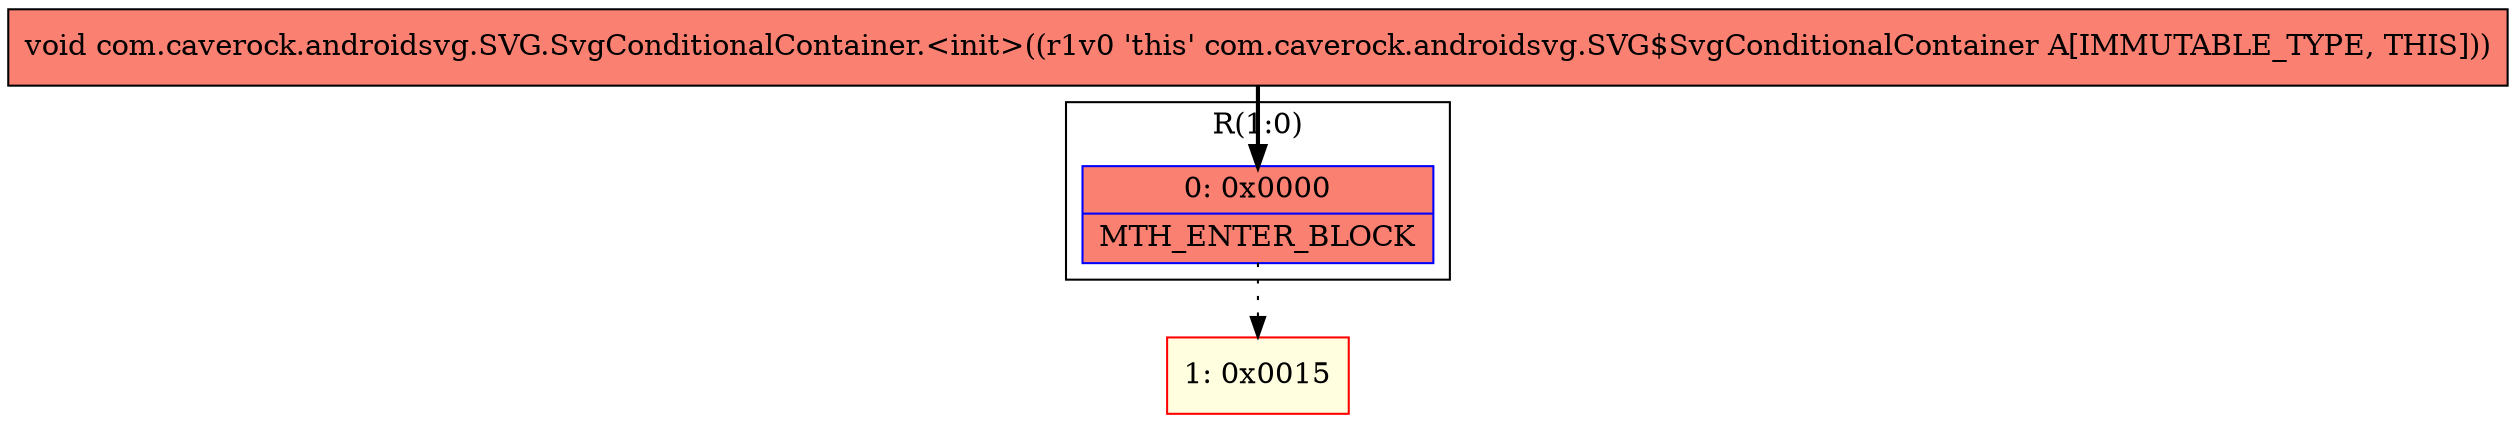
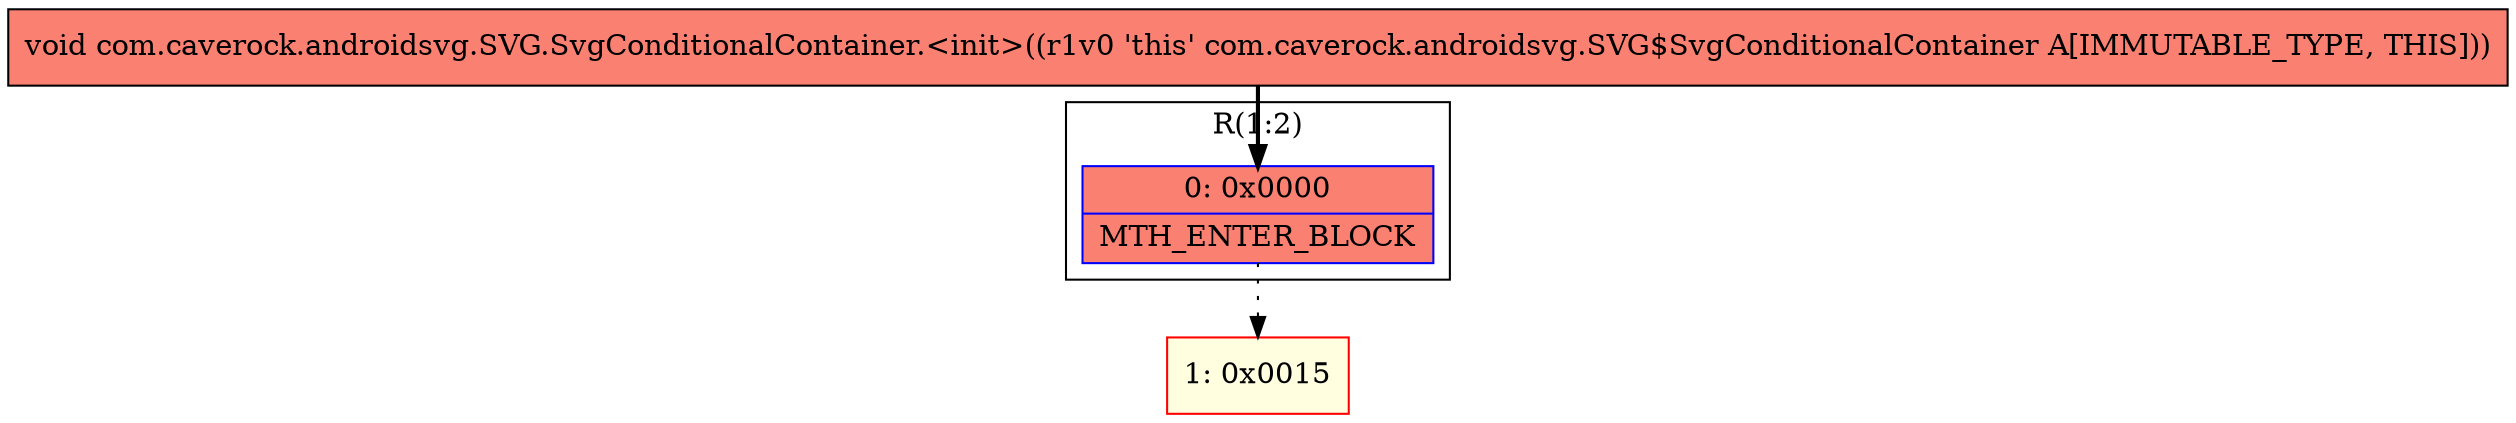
(1258, 126) -> (1258, 126)
